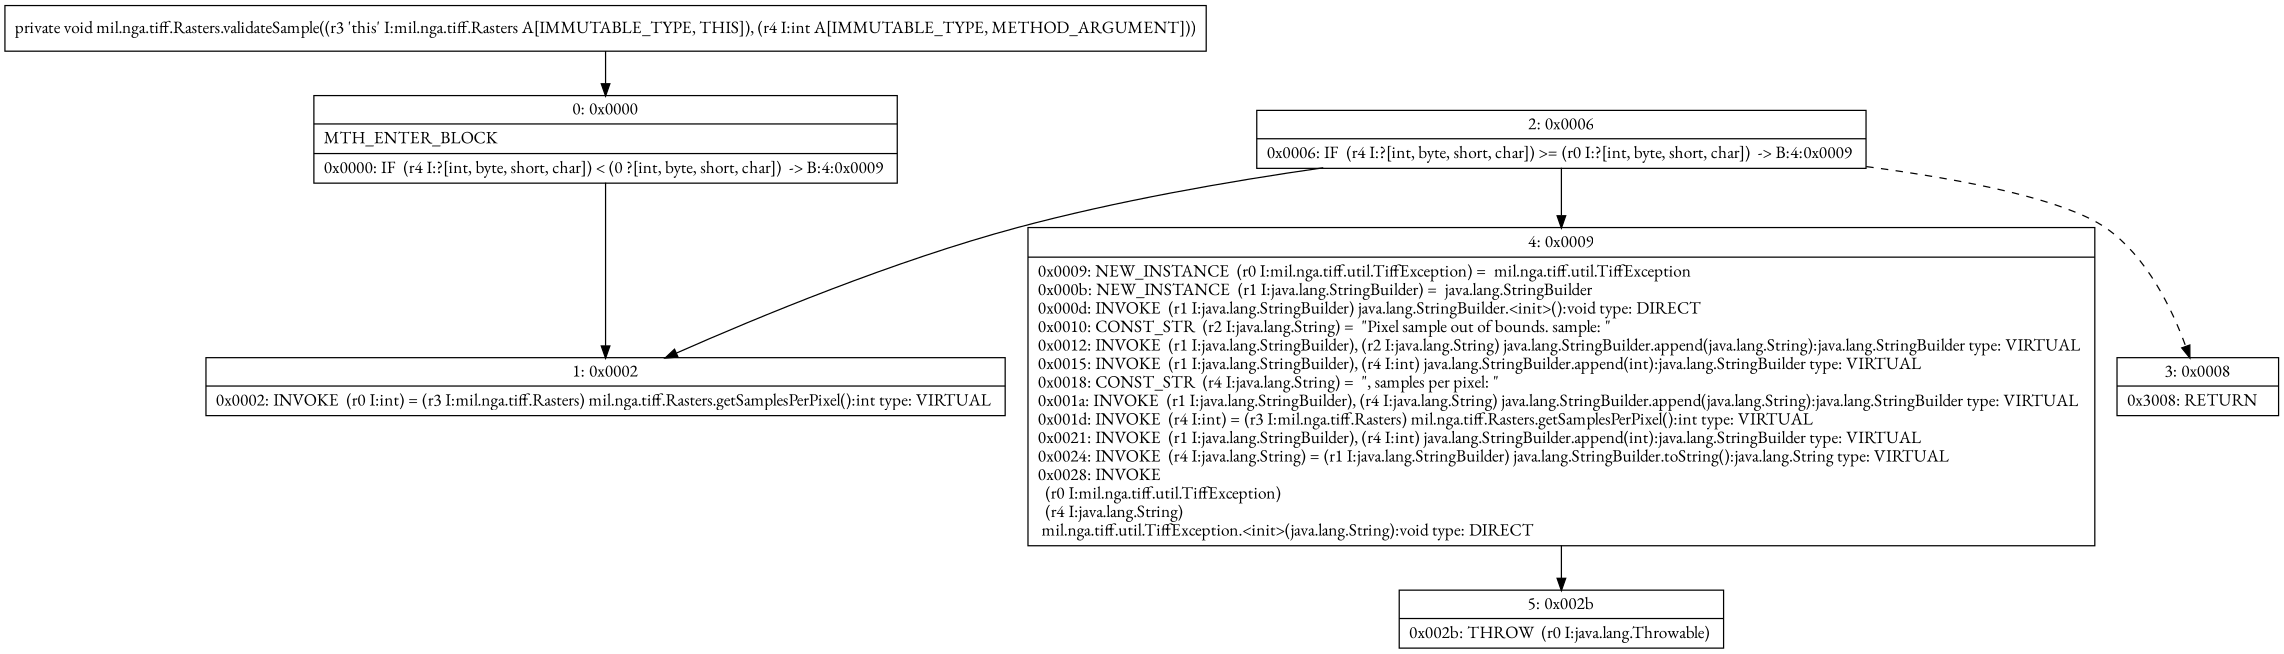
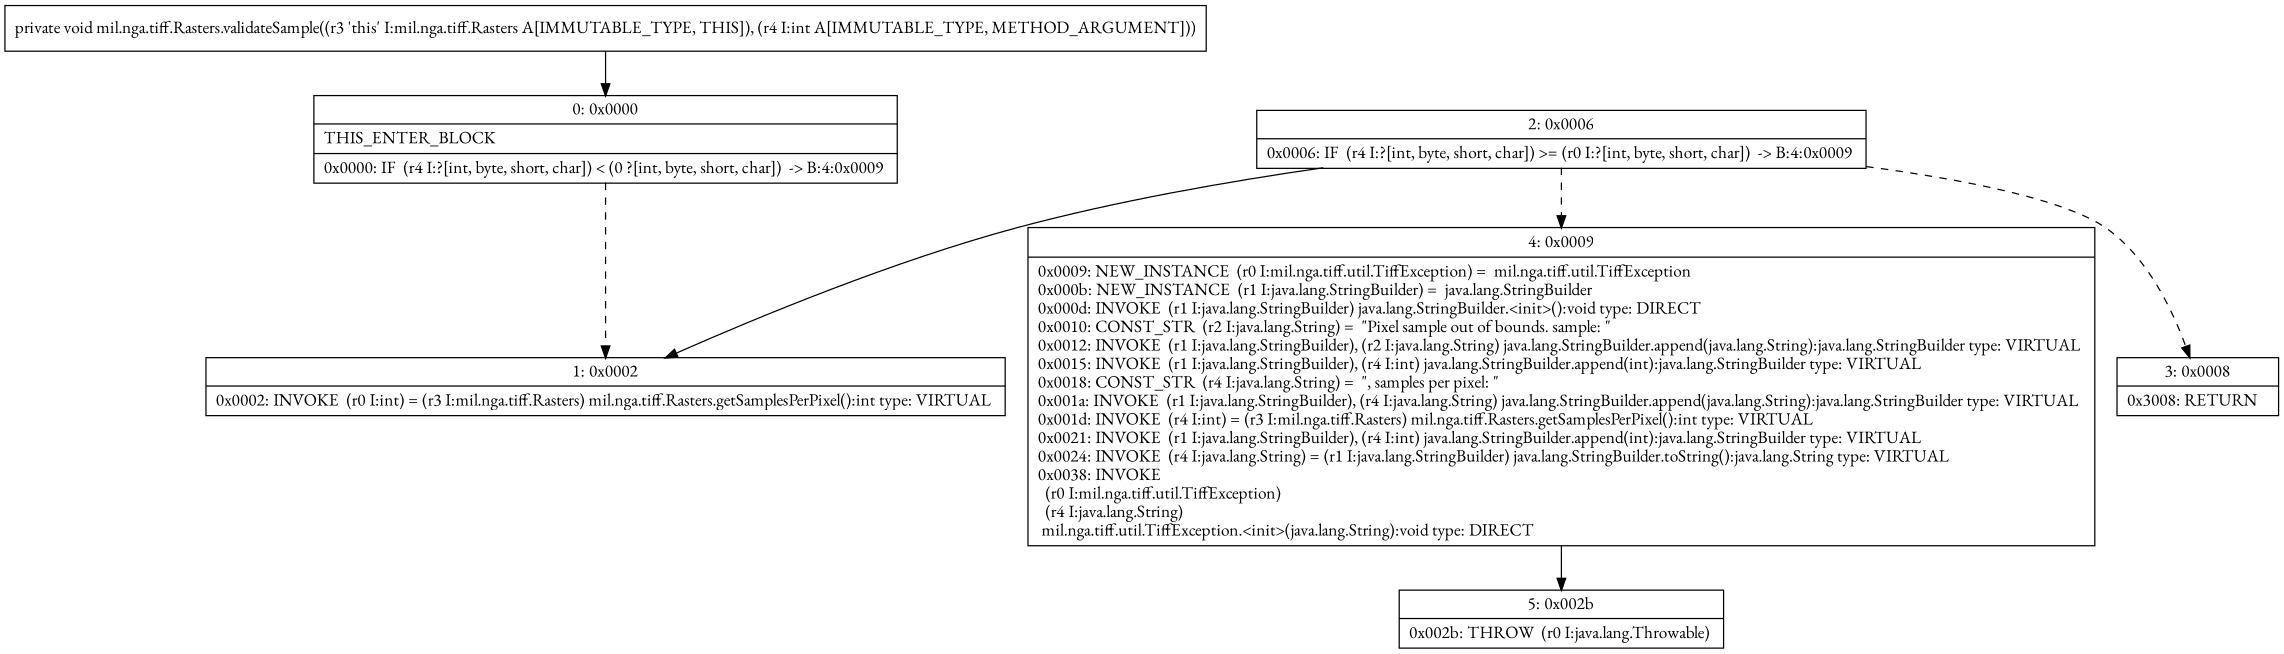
(411, 138) -> (410, 138)
(1561, 191) -> (1561, 191)
(606, 264) -> (606, 264)
(1103, 475) -> (1103, 475)
